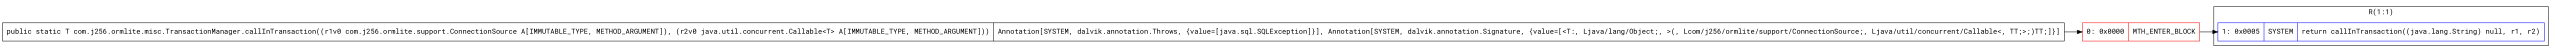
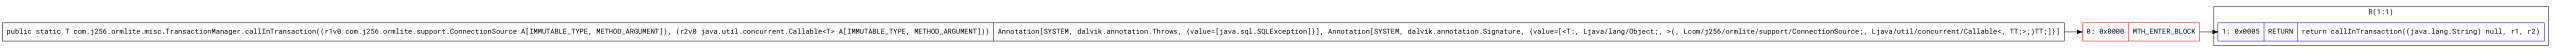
(2281, 32) -> (2281, 32)
